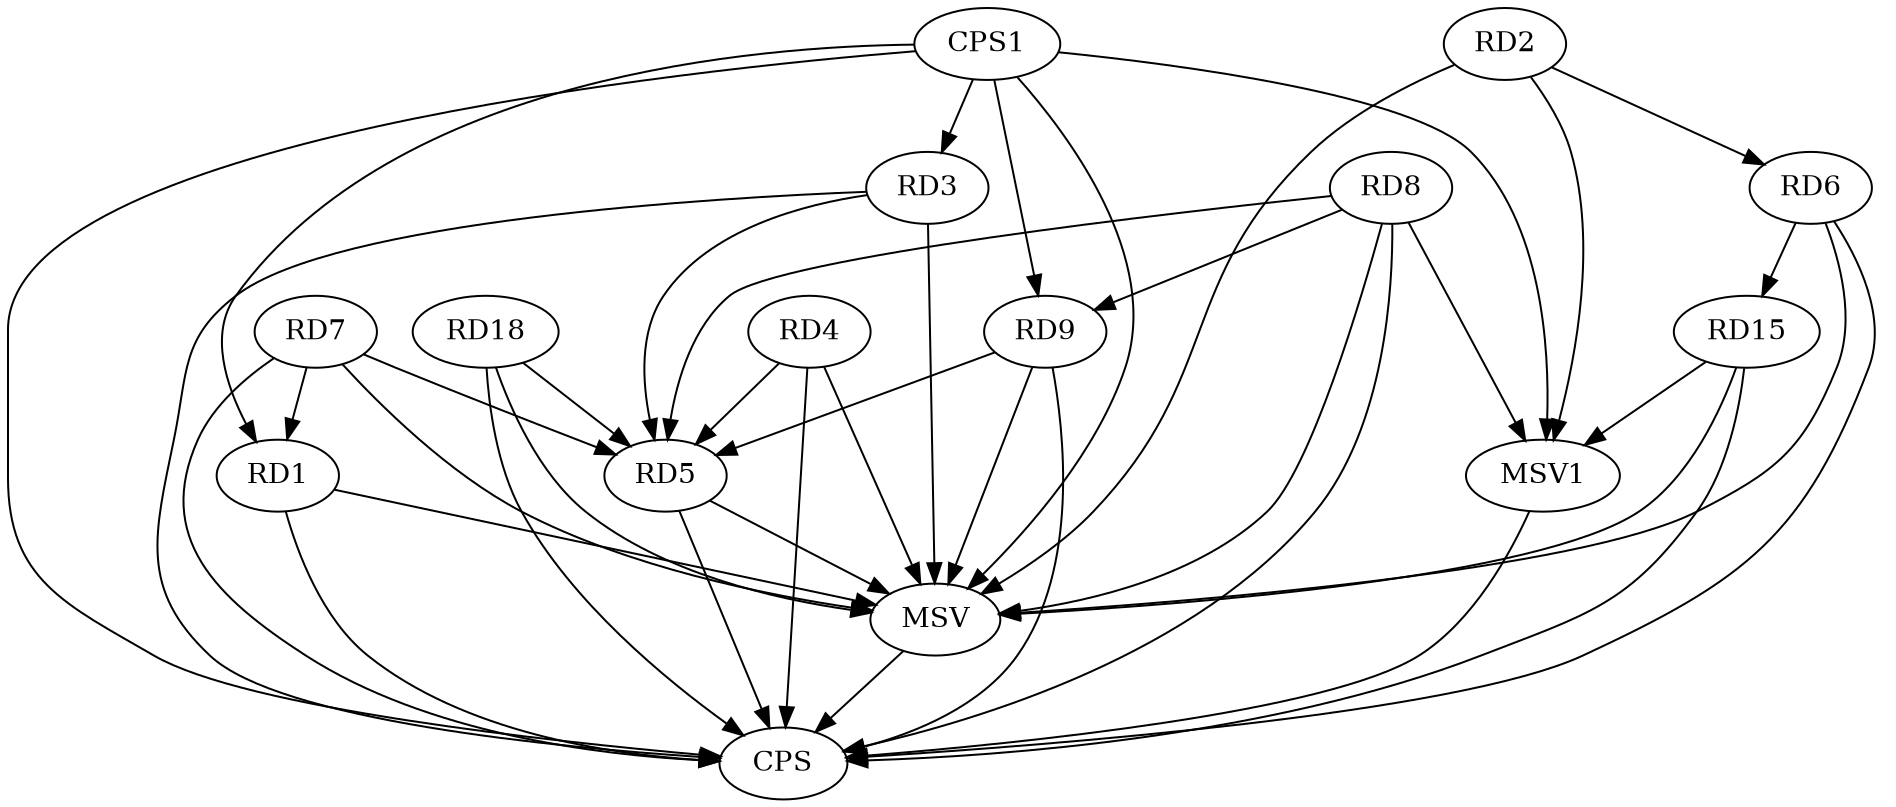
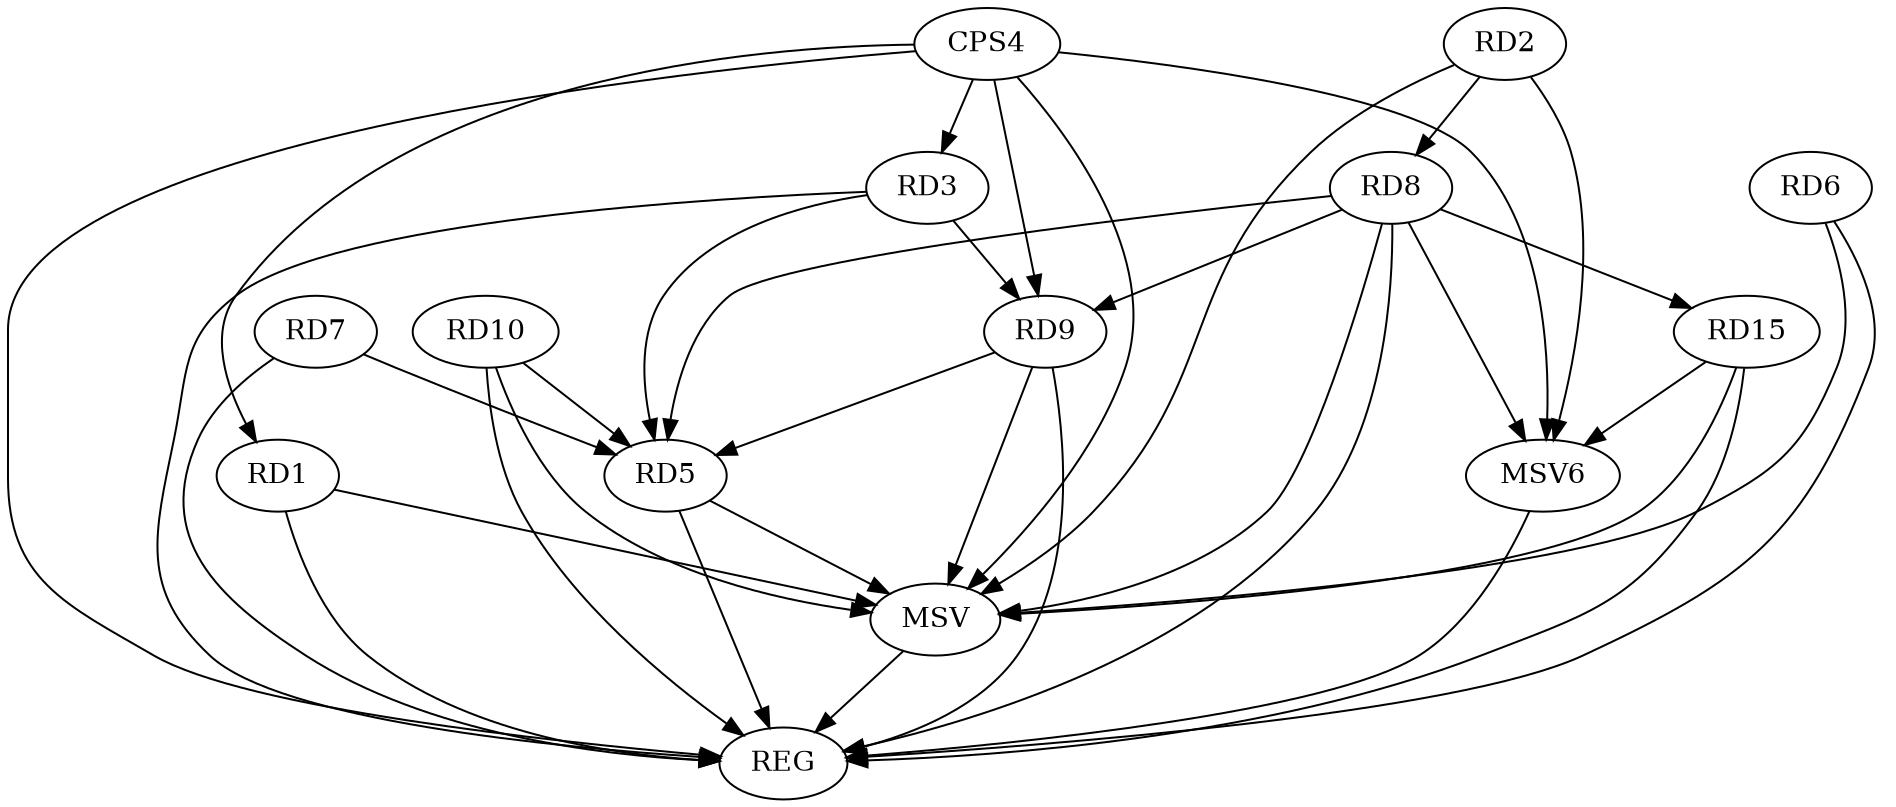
(987, 44) -> (987, 44)
(1649, 112) -> (1454, 108)
(1783, 250) -> (1557, 255)
(486, 332) -> (486, 332)
(809, 332) -> none
(931, 393) -> (980, 252)
(300, 394) -> none
(1543, 476) -> (1543, 476)
(495, 496) -> none
(783, 763) -> (783, 763)
